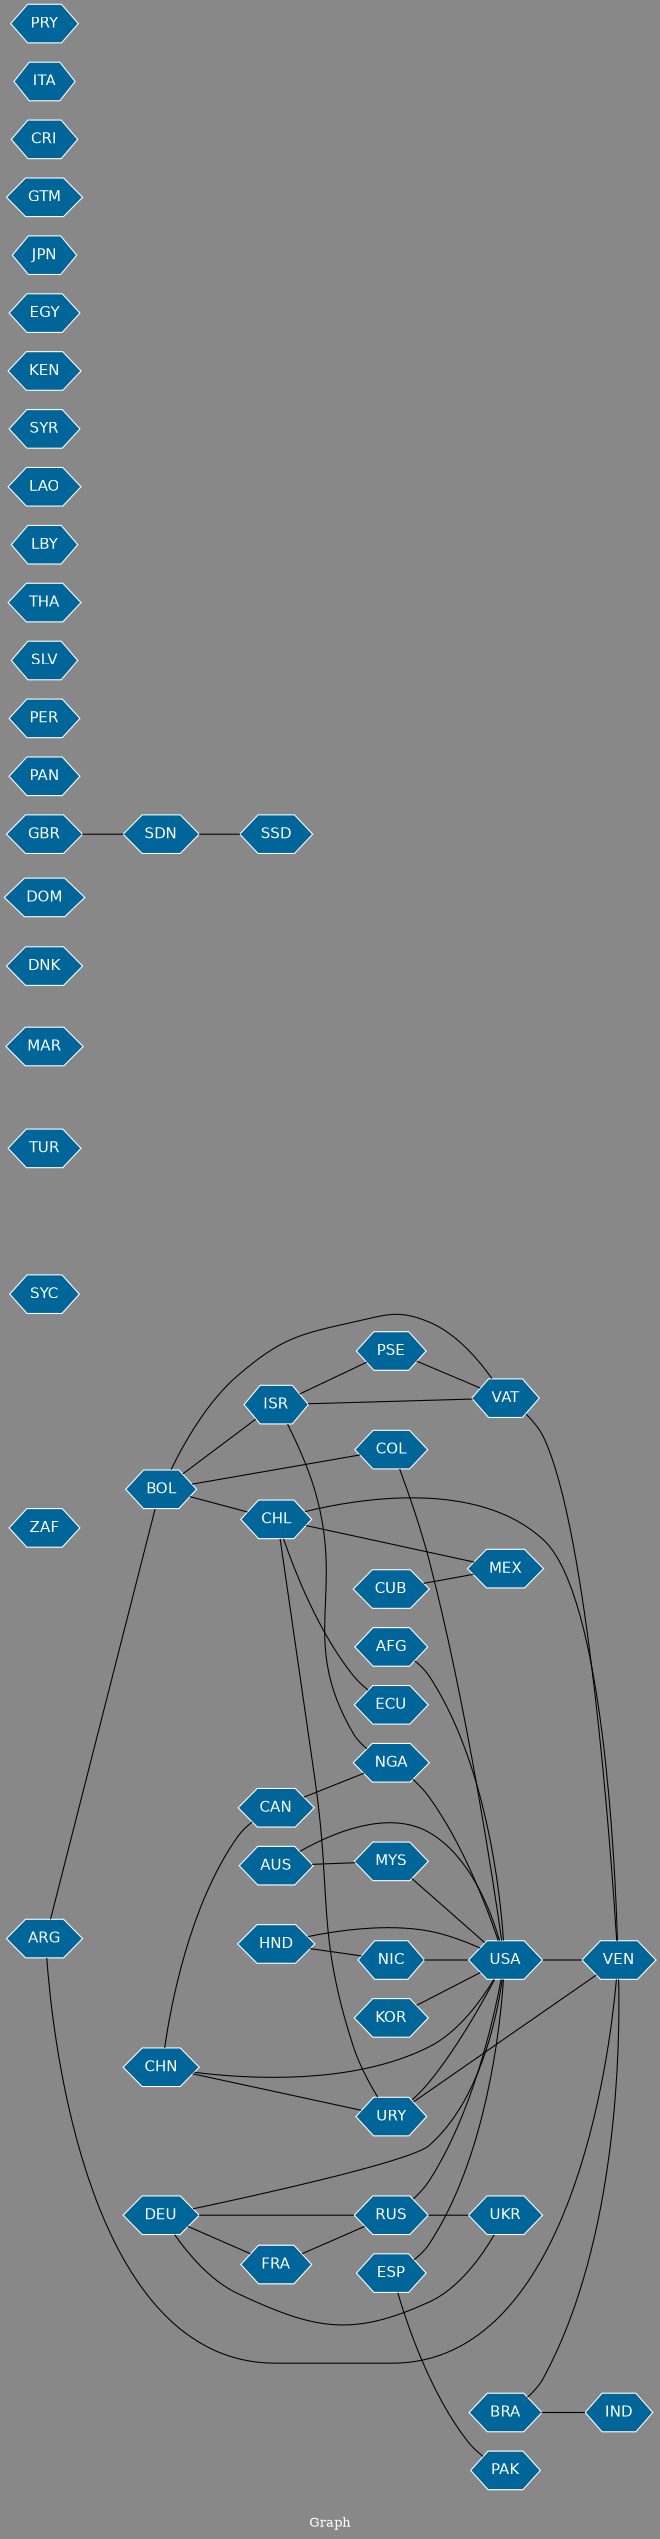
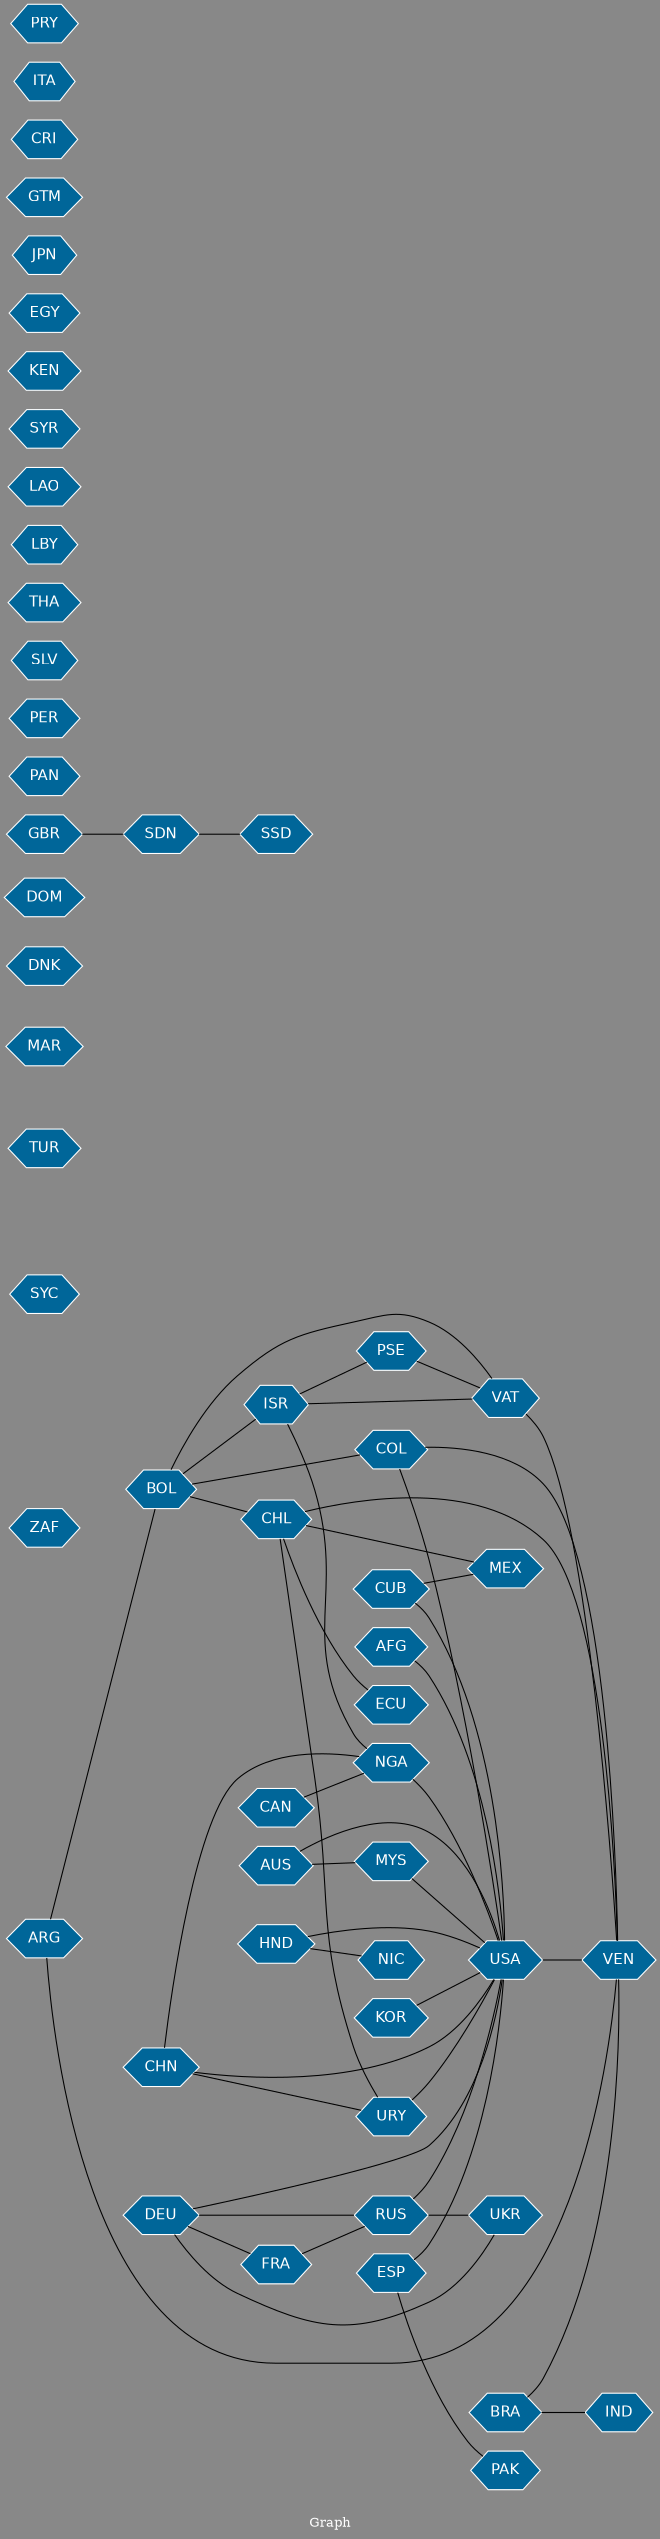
(193, 1928) -> (203, 1847)
(446, 1960) -> (485, 1764)
(505, 2038) -> (595, 1644)
